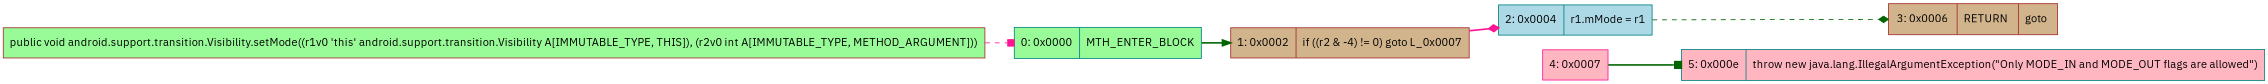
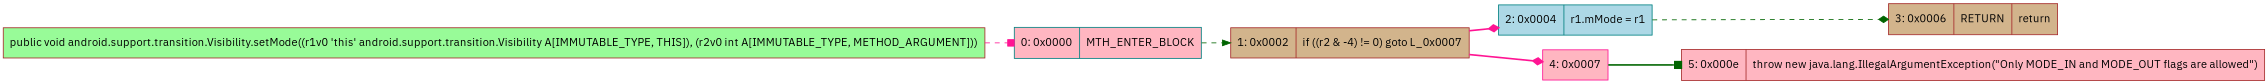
(2036, 19) -> (2035, 19)
(1108, 43) -> (1108, 43)
(1212, 43) -> (1212, 43)
none -> (1501, 58)
(1973, 65) -> (1973, 65)
